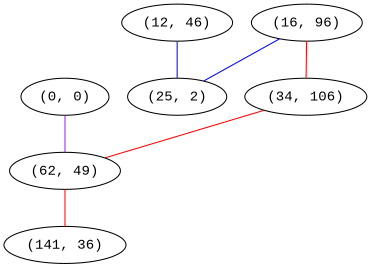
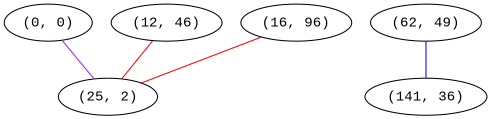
(177, 60) -> (137, 60)
(242, 60) -> (201, 60)
(306, 97) -> none
(65, 134) -> (78, 59)
(65, 208) -> (426, 60)
